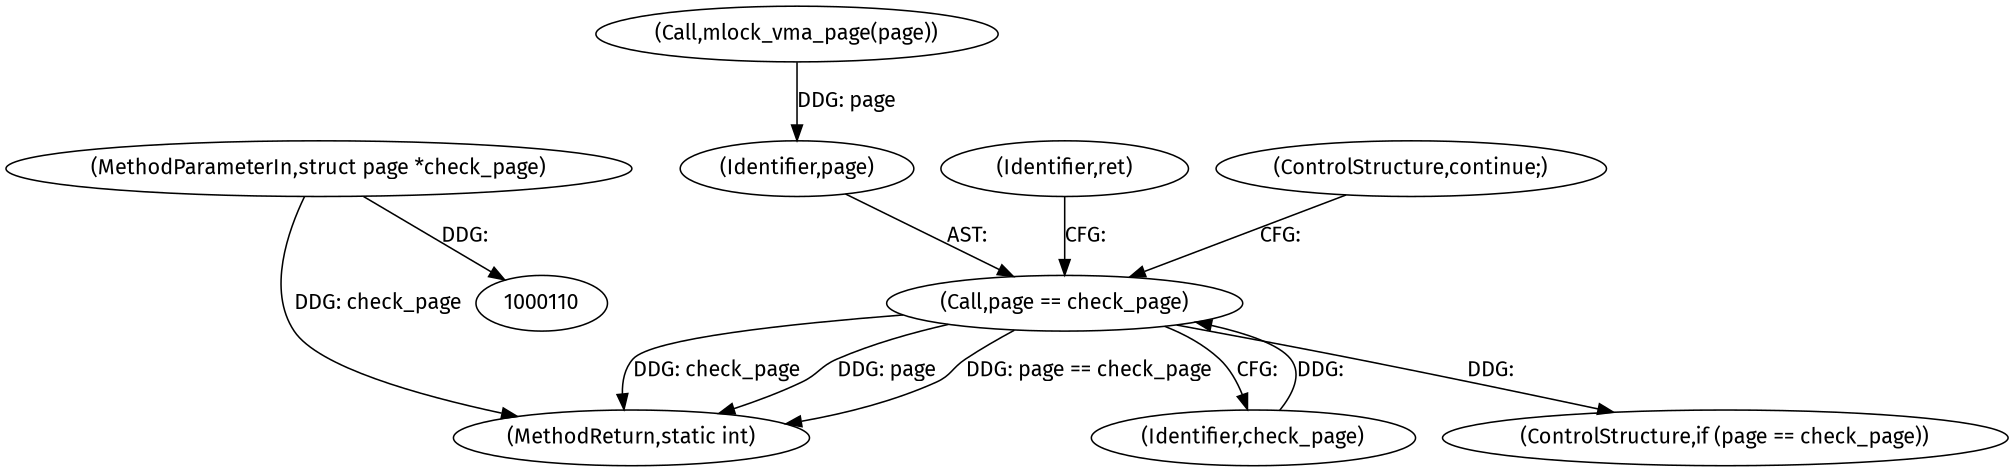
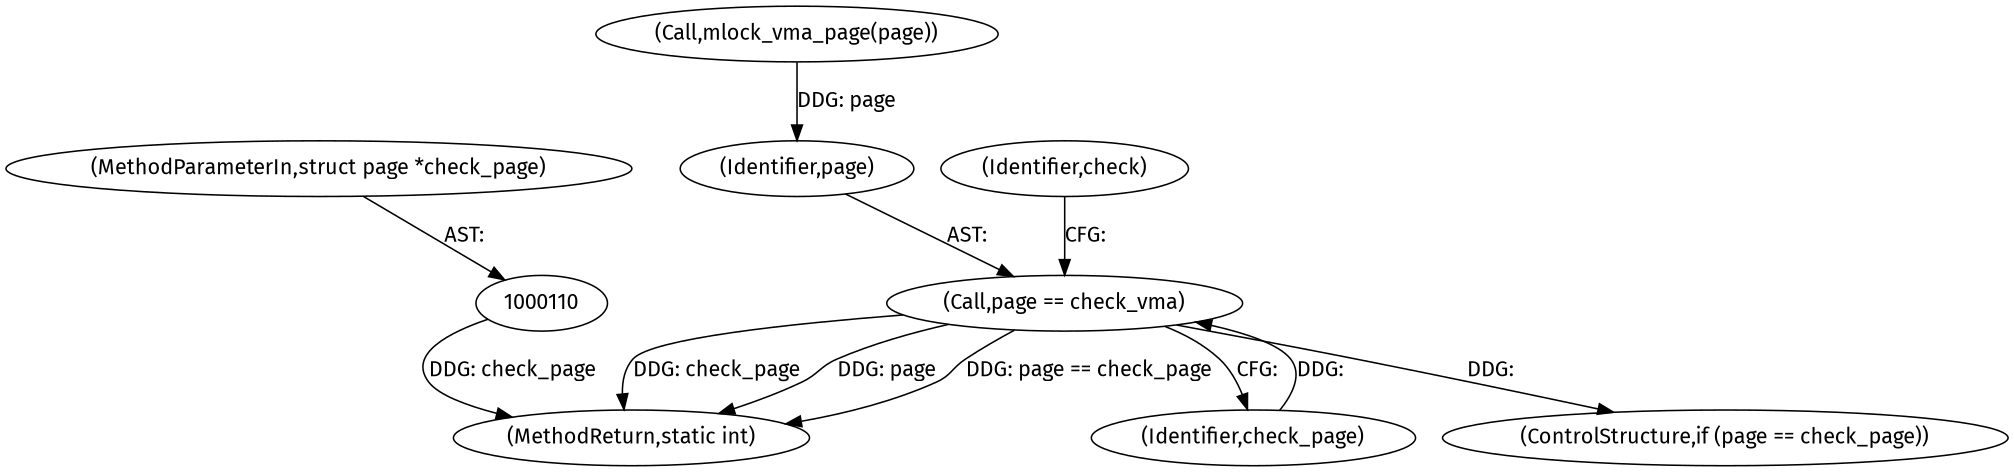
(1065, 169) -> (1065, 169)
(1411, 169) -> none
(467, 236) -> (467, 236)
(1065, 303) -> (1065, 303)
(327, 358) -> (424, 371)
